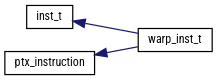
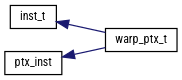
(175, 40) -> (141, 40)
(50, 63) -> (33, 63)
